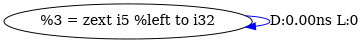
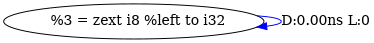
(128, 21) -> (134, 21)
